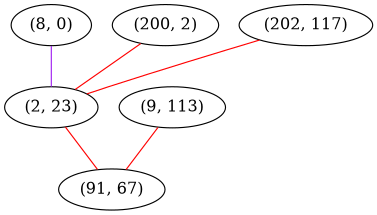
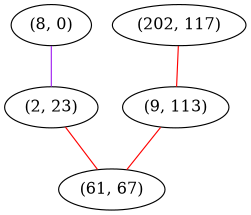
(165, 25) -> none
(173, 66) -> (177, 66)
(112, 190) -> (112, 190)
